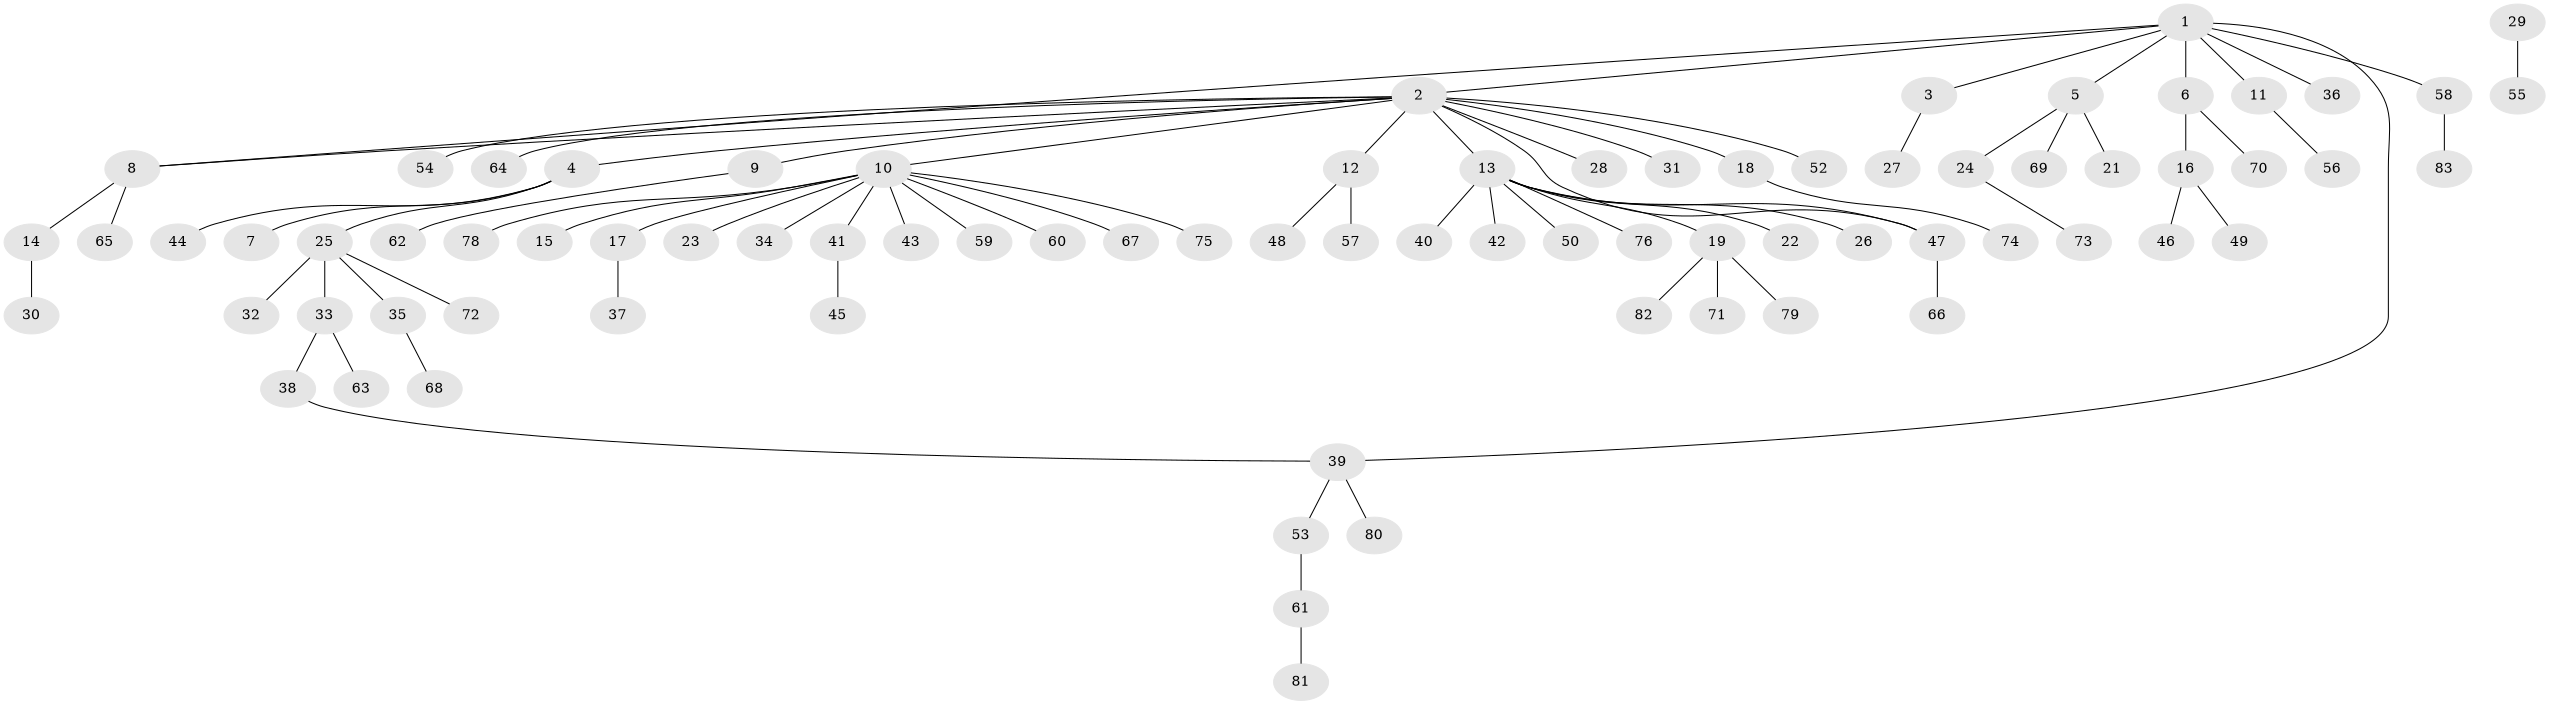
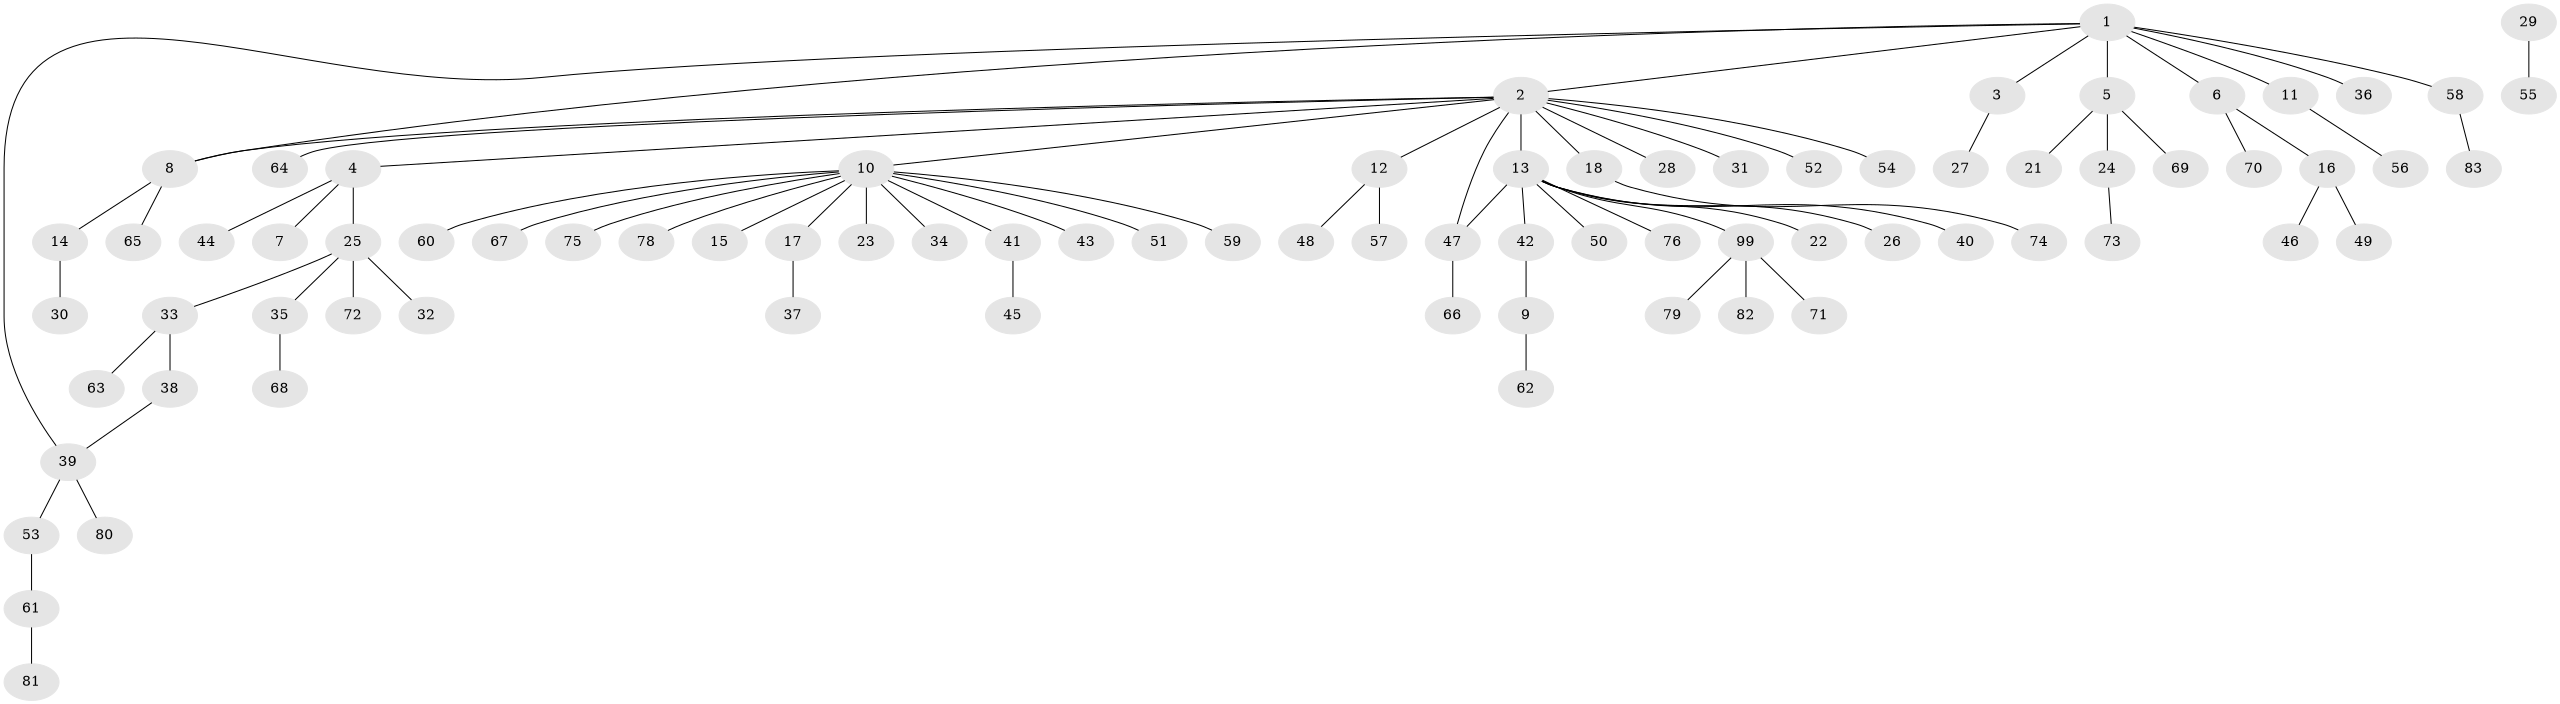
(979, 134) -> (1526, 279)
none -> (1160, 242)
(1717, 242) -> (1746, 242)
